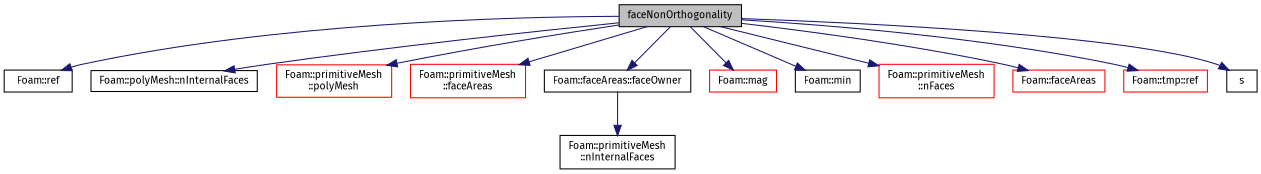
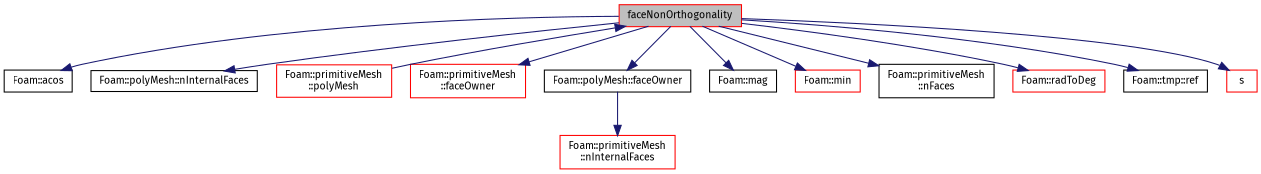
(680, 16) -> (680, 16)
(508, 43) -> (503, 47)
(38, 81) -> (38, 81)
(468, 81) -> (468, 81)
(618, 81) -> (618, 81)
(743, 81) -> (743, 81)
(828, 81) -> (828, 81)
(937, 81) -> (937, 81)
(1059, 81) -> (1059, 81)
(1166, 81) -> (1166, 81)
(1242, 81) -> (1242, 81)
(618, 152) -> (618, 152)
